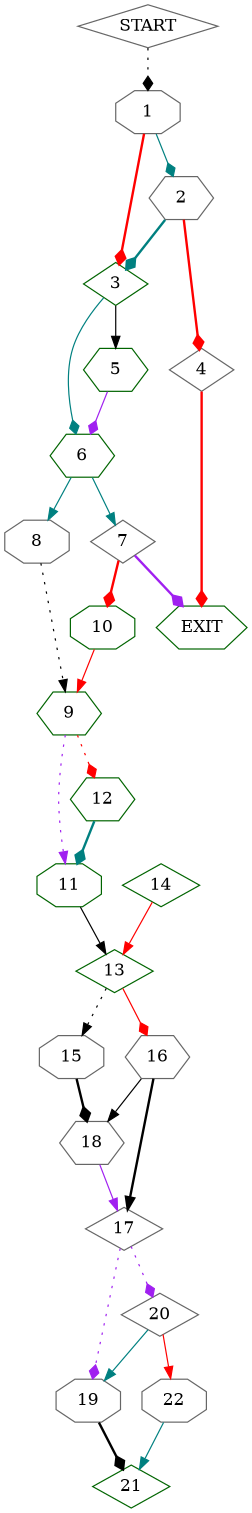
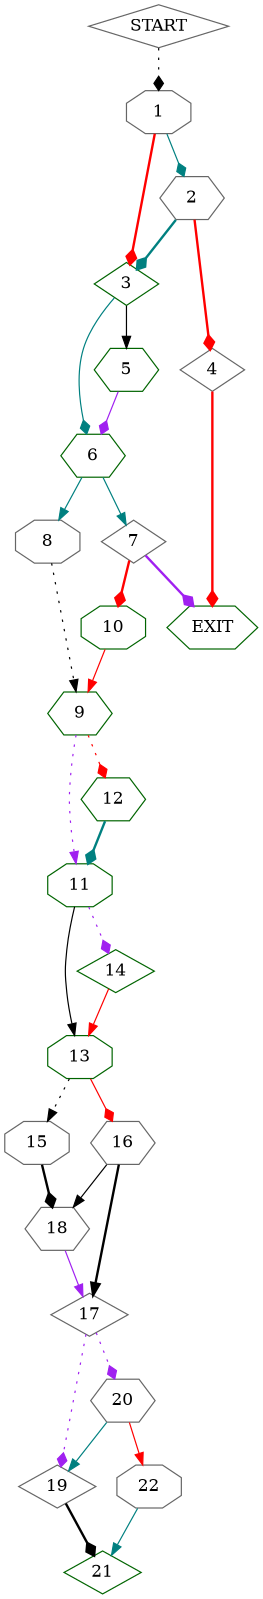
none -> (96, 924)
(115, 971) -> (80, 1057)
(160, 1315) -> (123, 1401)
(88, 1401) -> (57, 1487)
